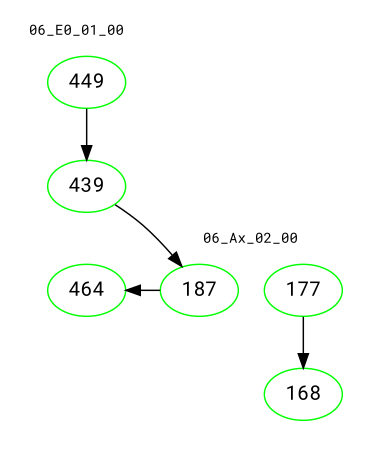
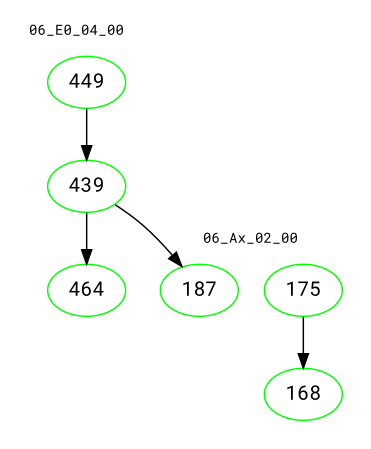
(77, 31) -> (77, 31)
(150, 290) -> (87, 231)
(303, 290) -> (303, 290)
